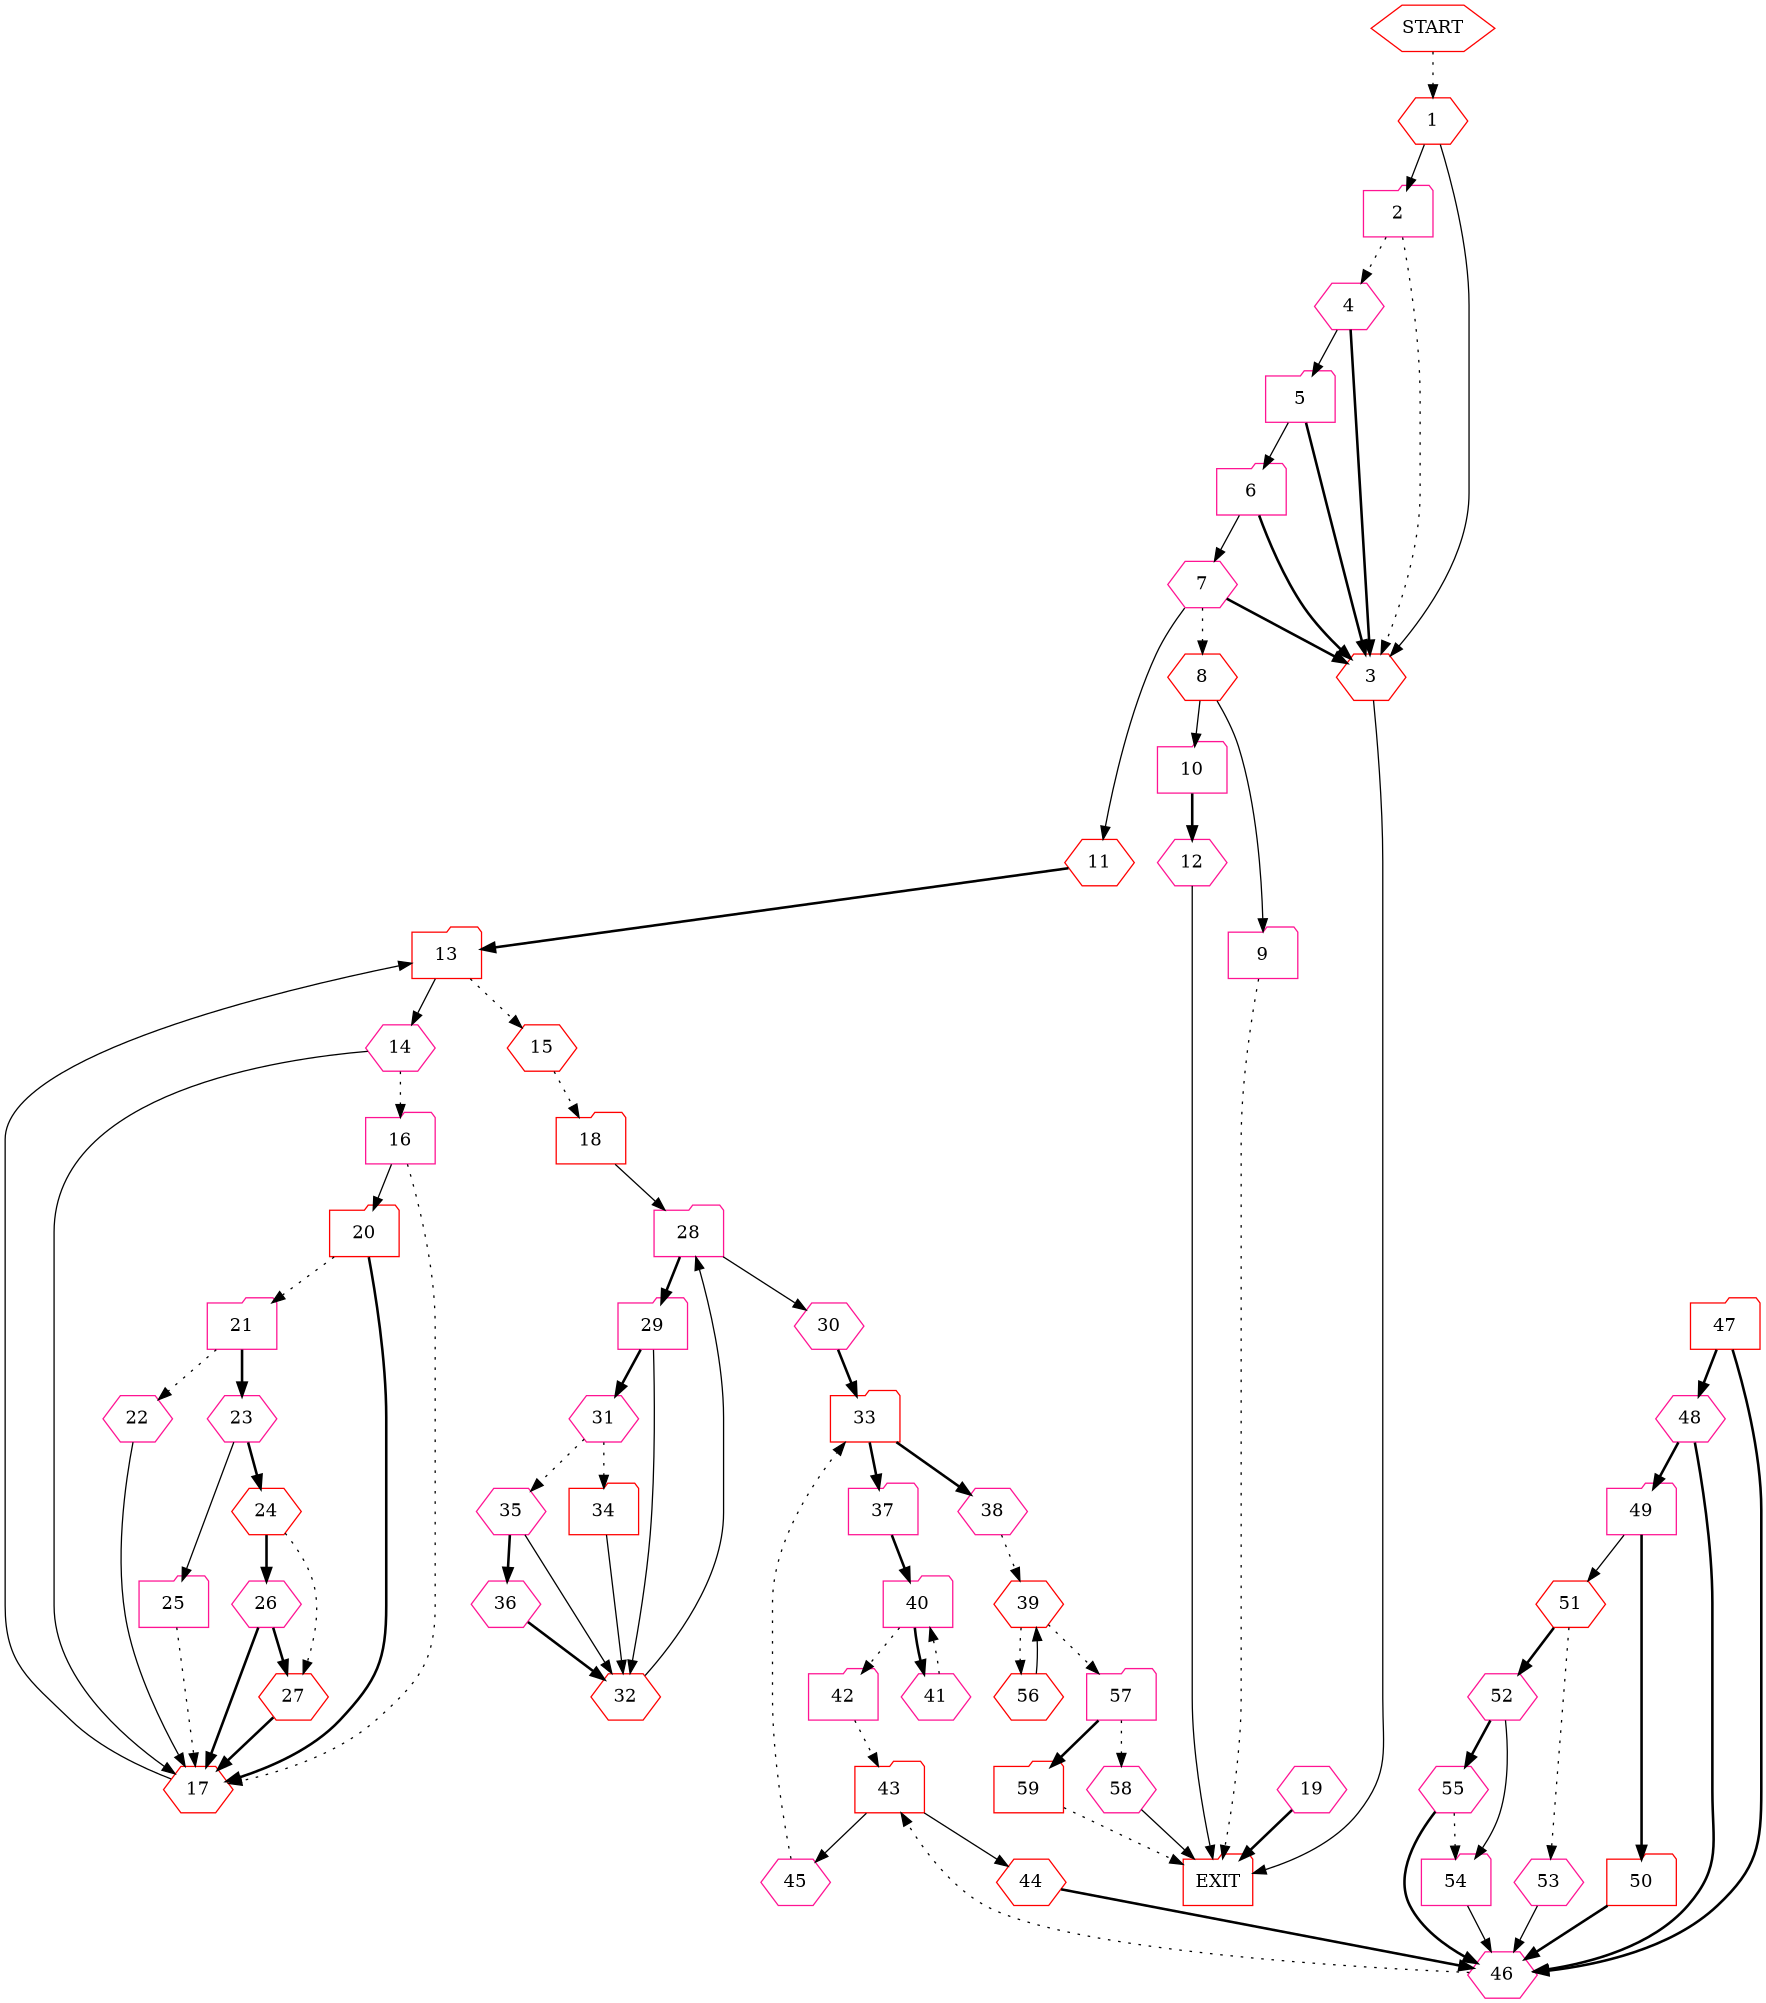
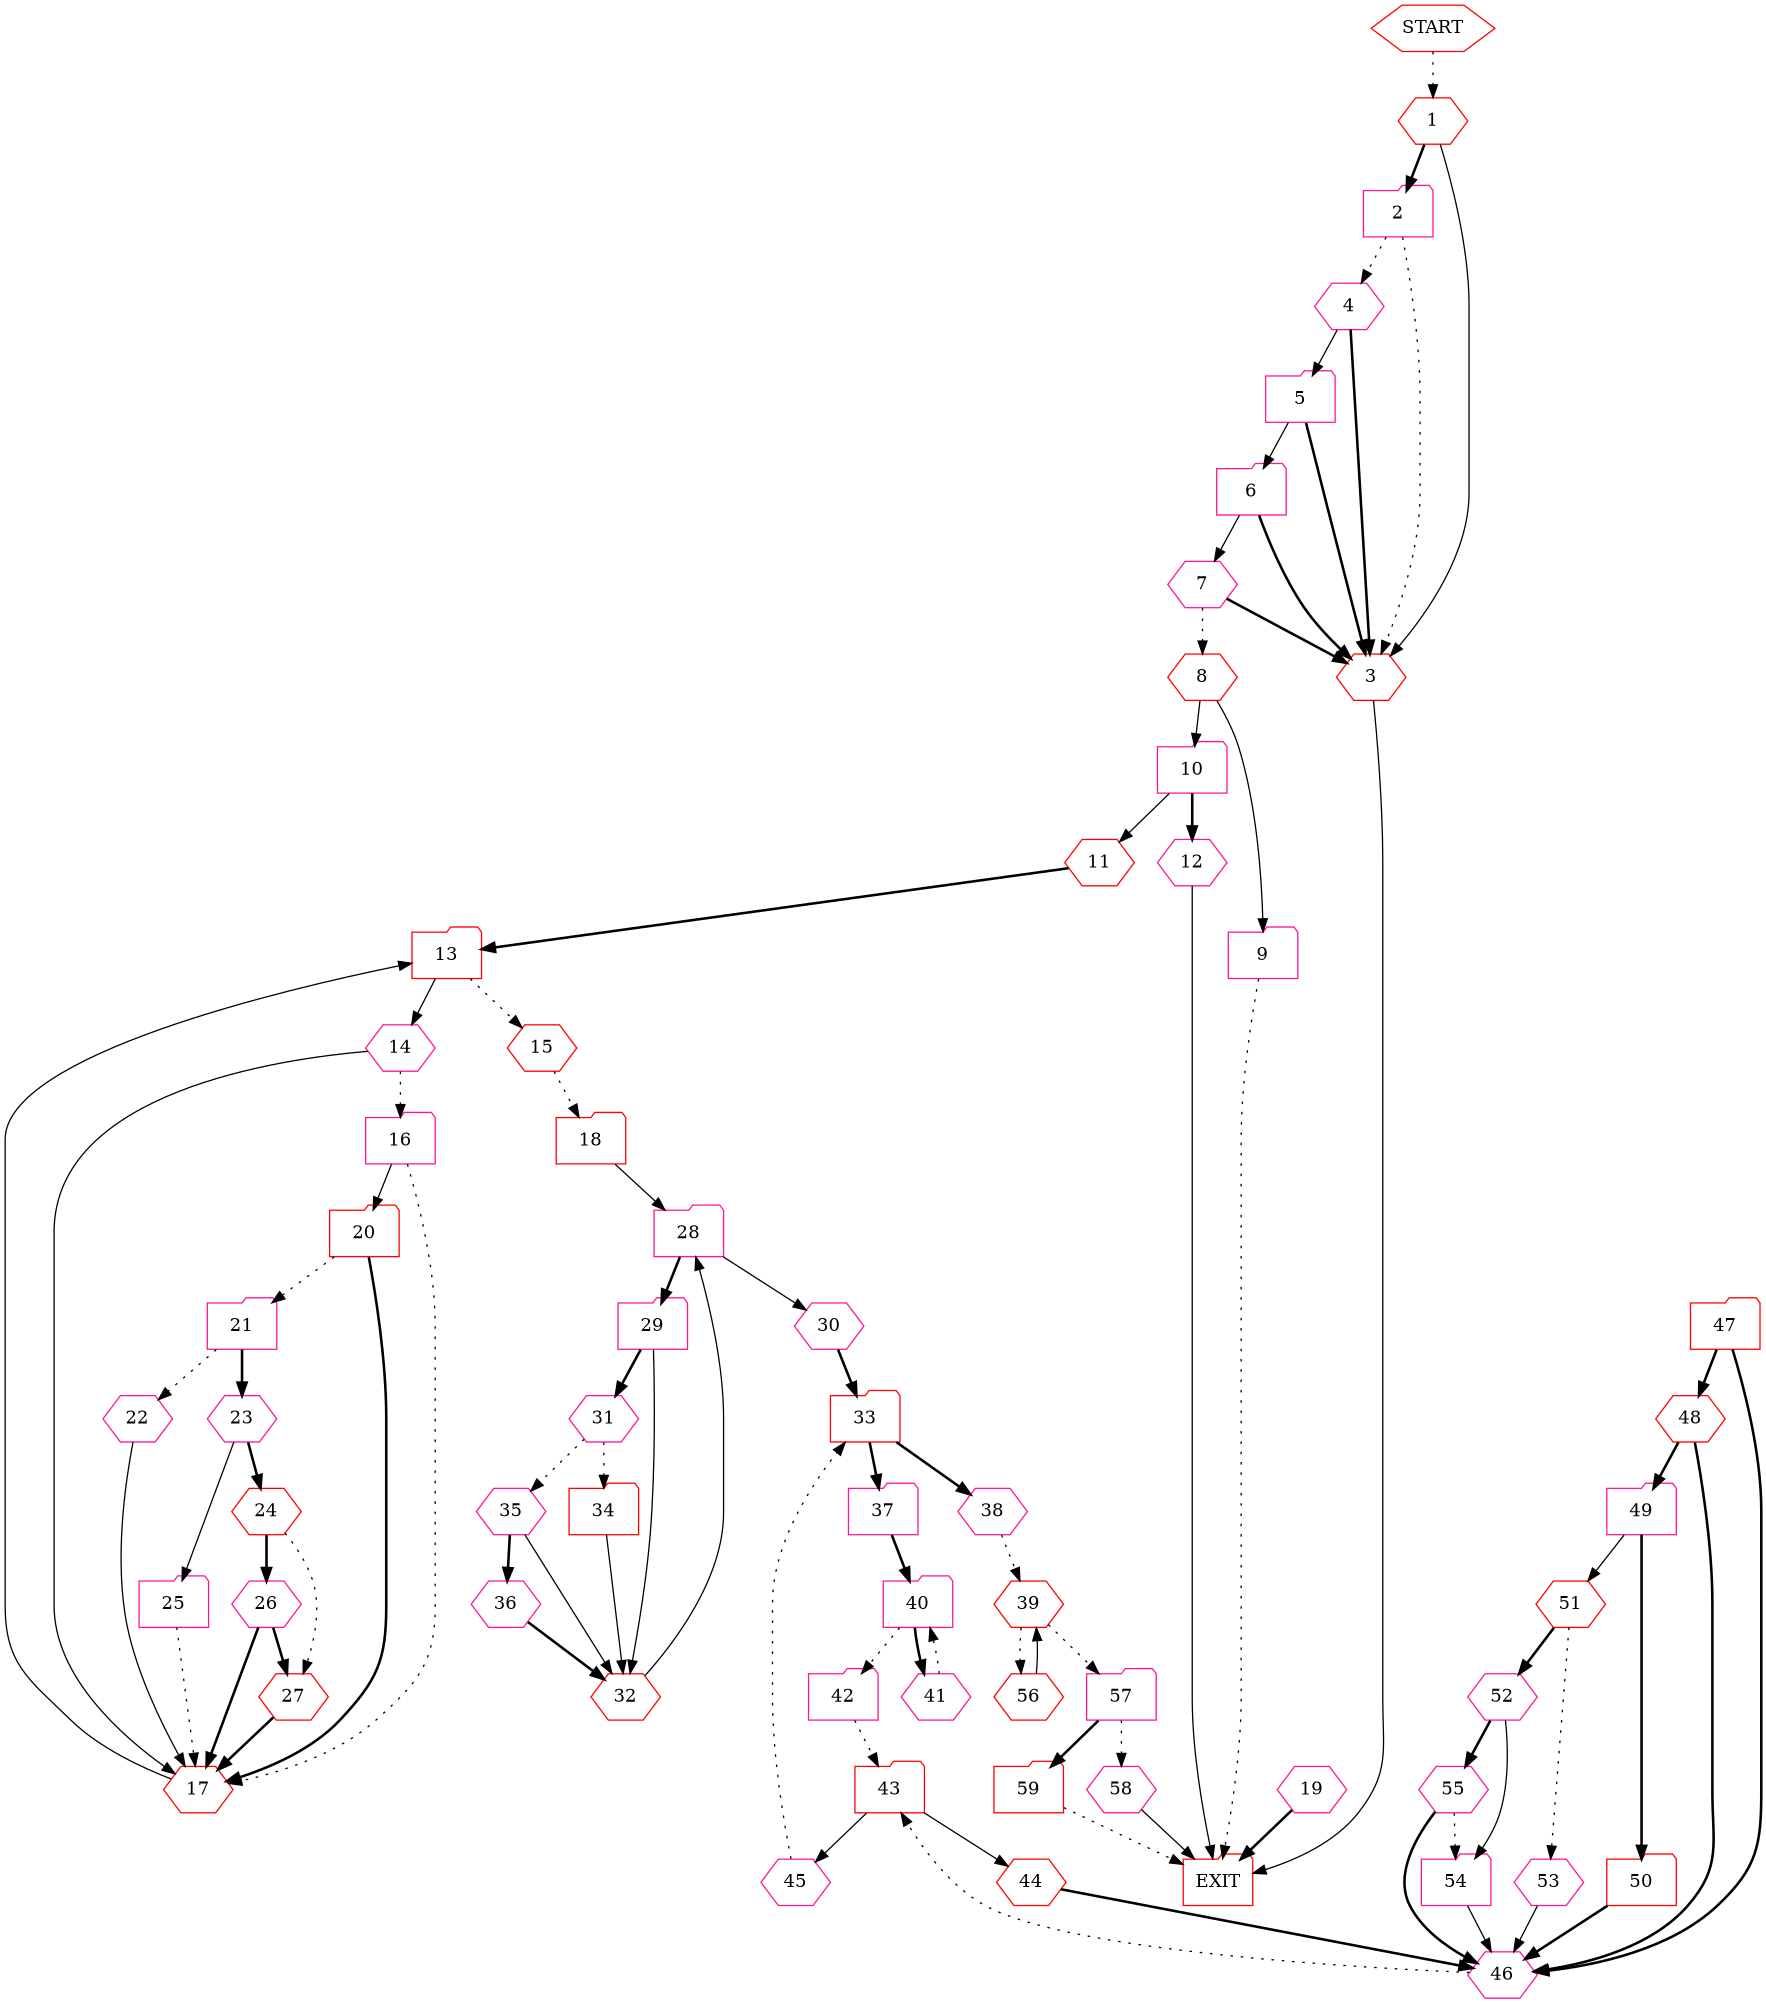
(1418, 161) -> (1418, 161)
(1134, 713) -> (1149, 813)
(1690, 1419) -> (1690, 1419)
